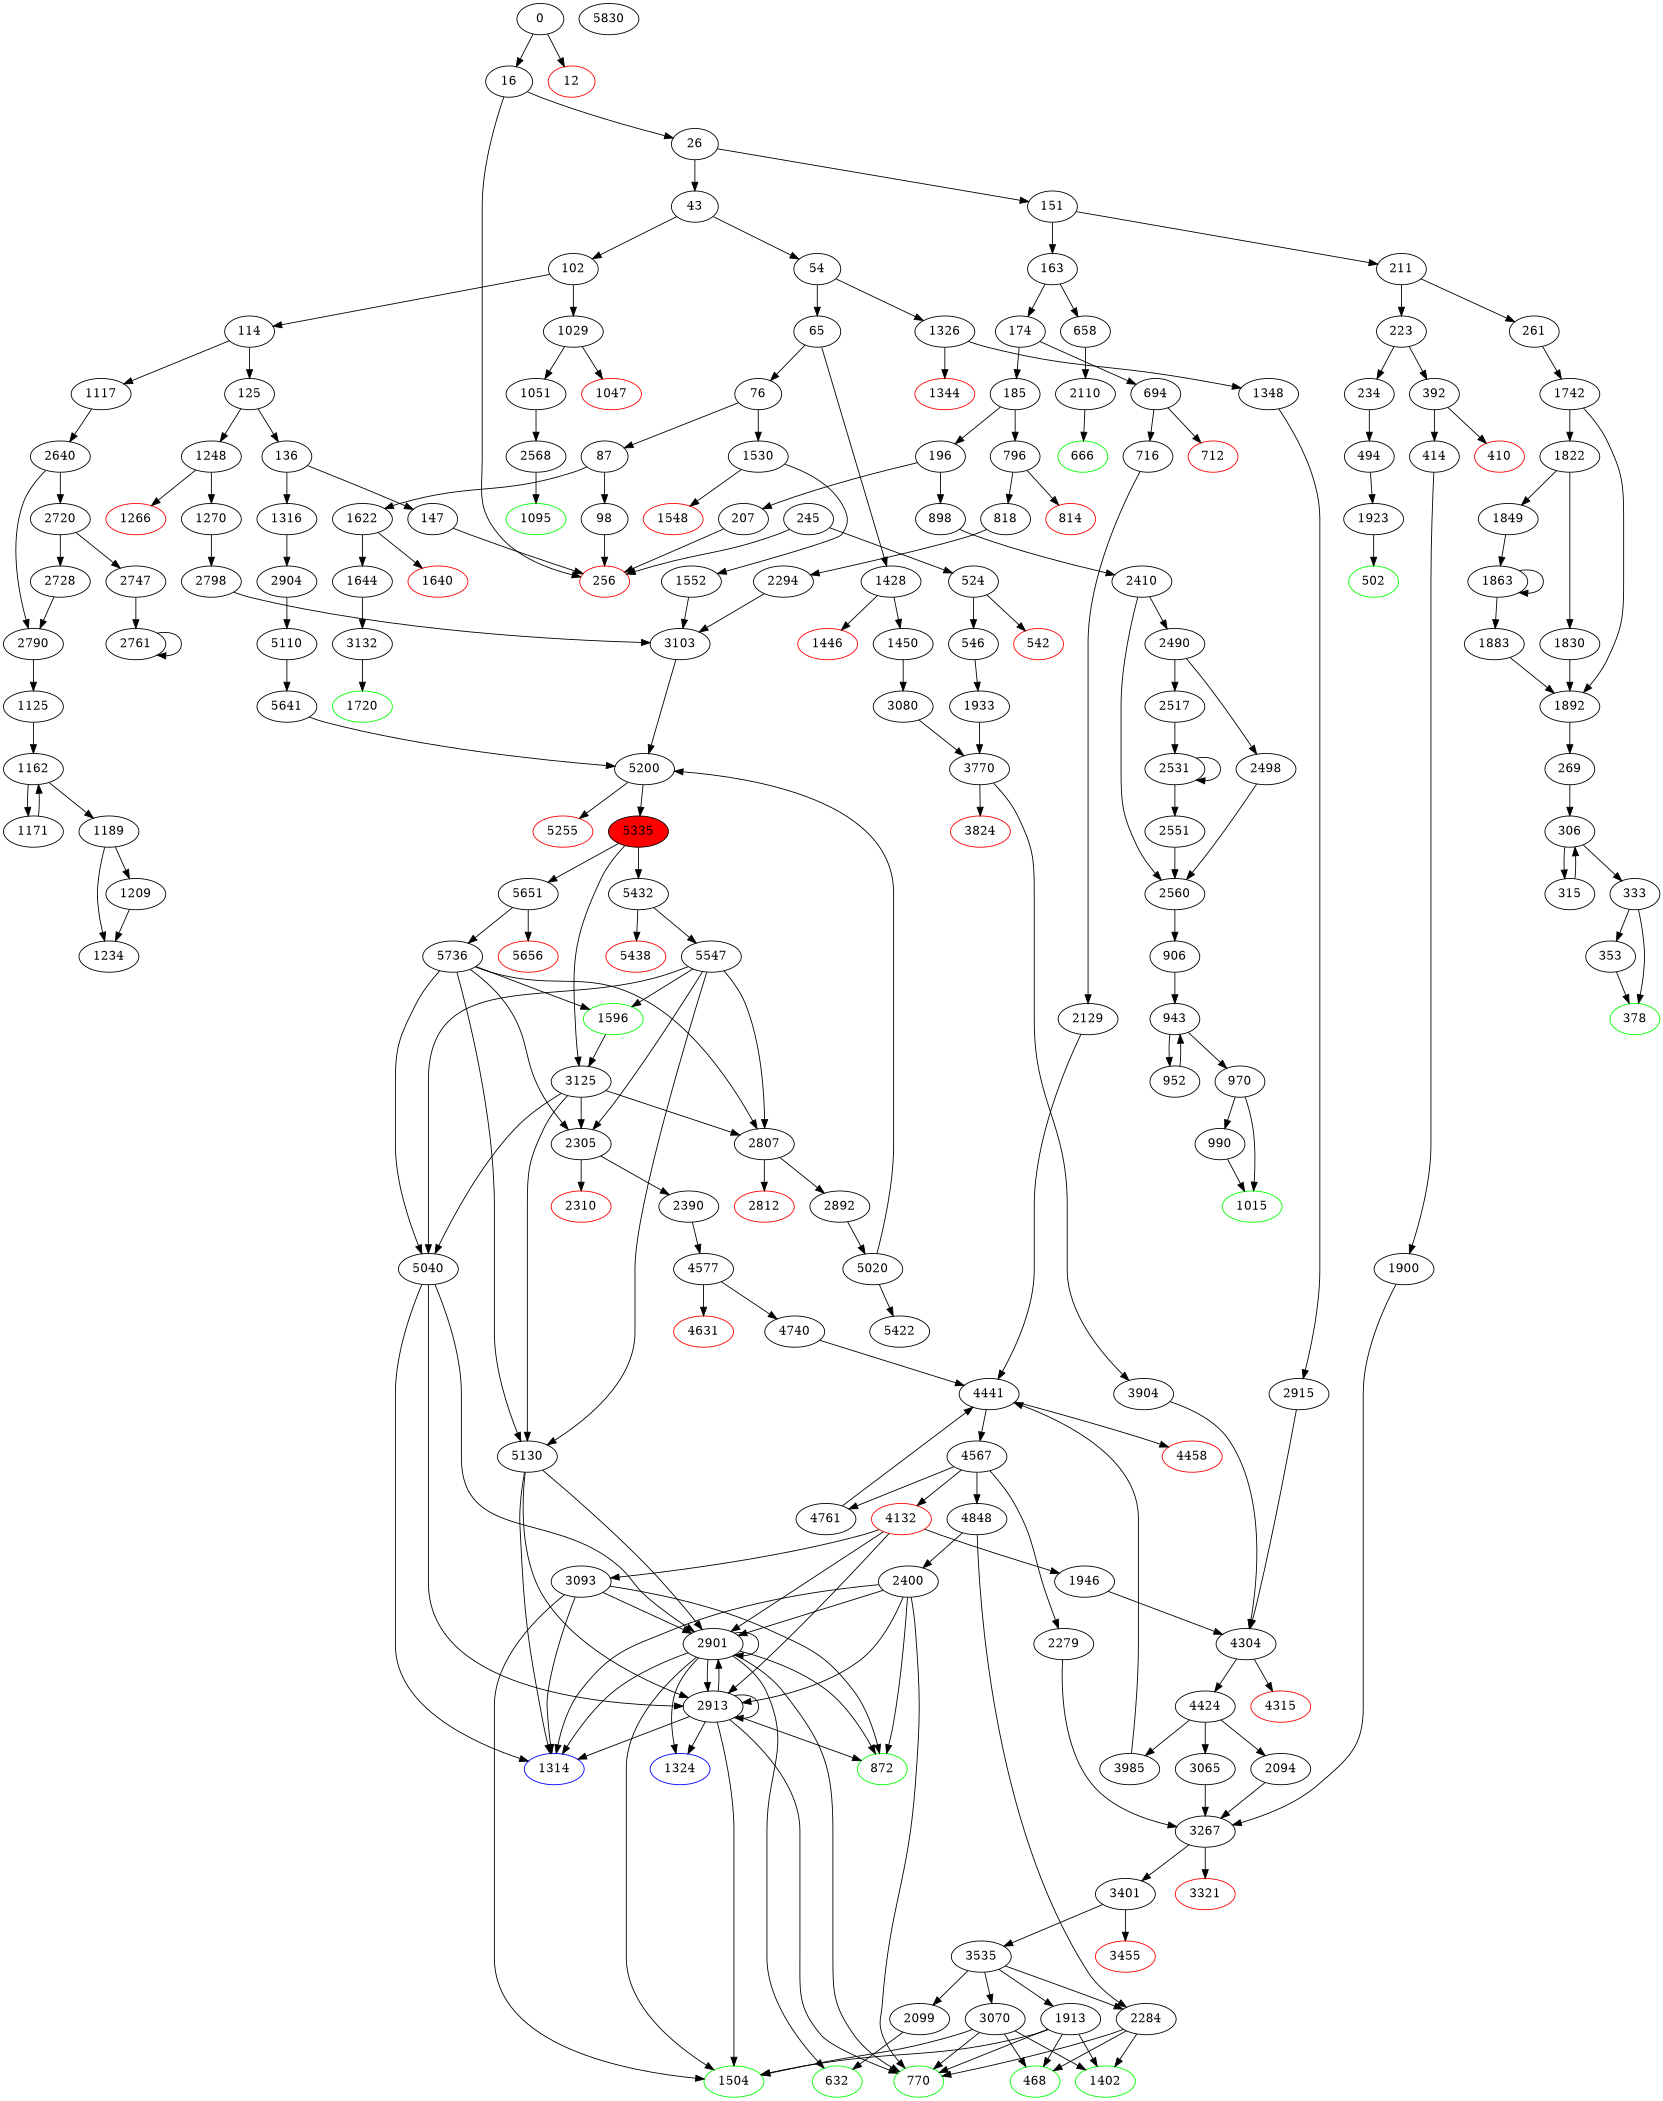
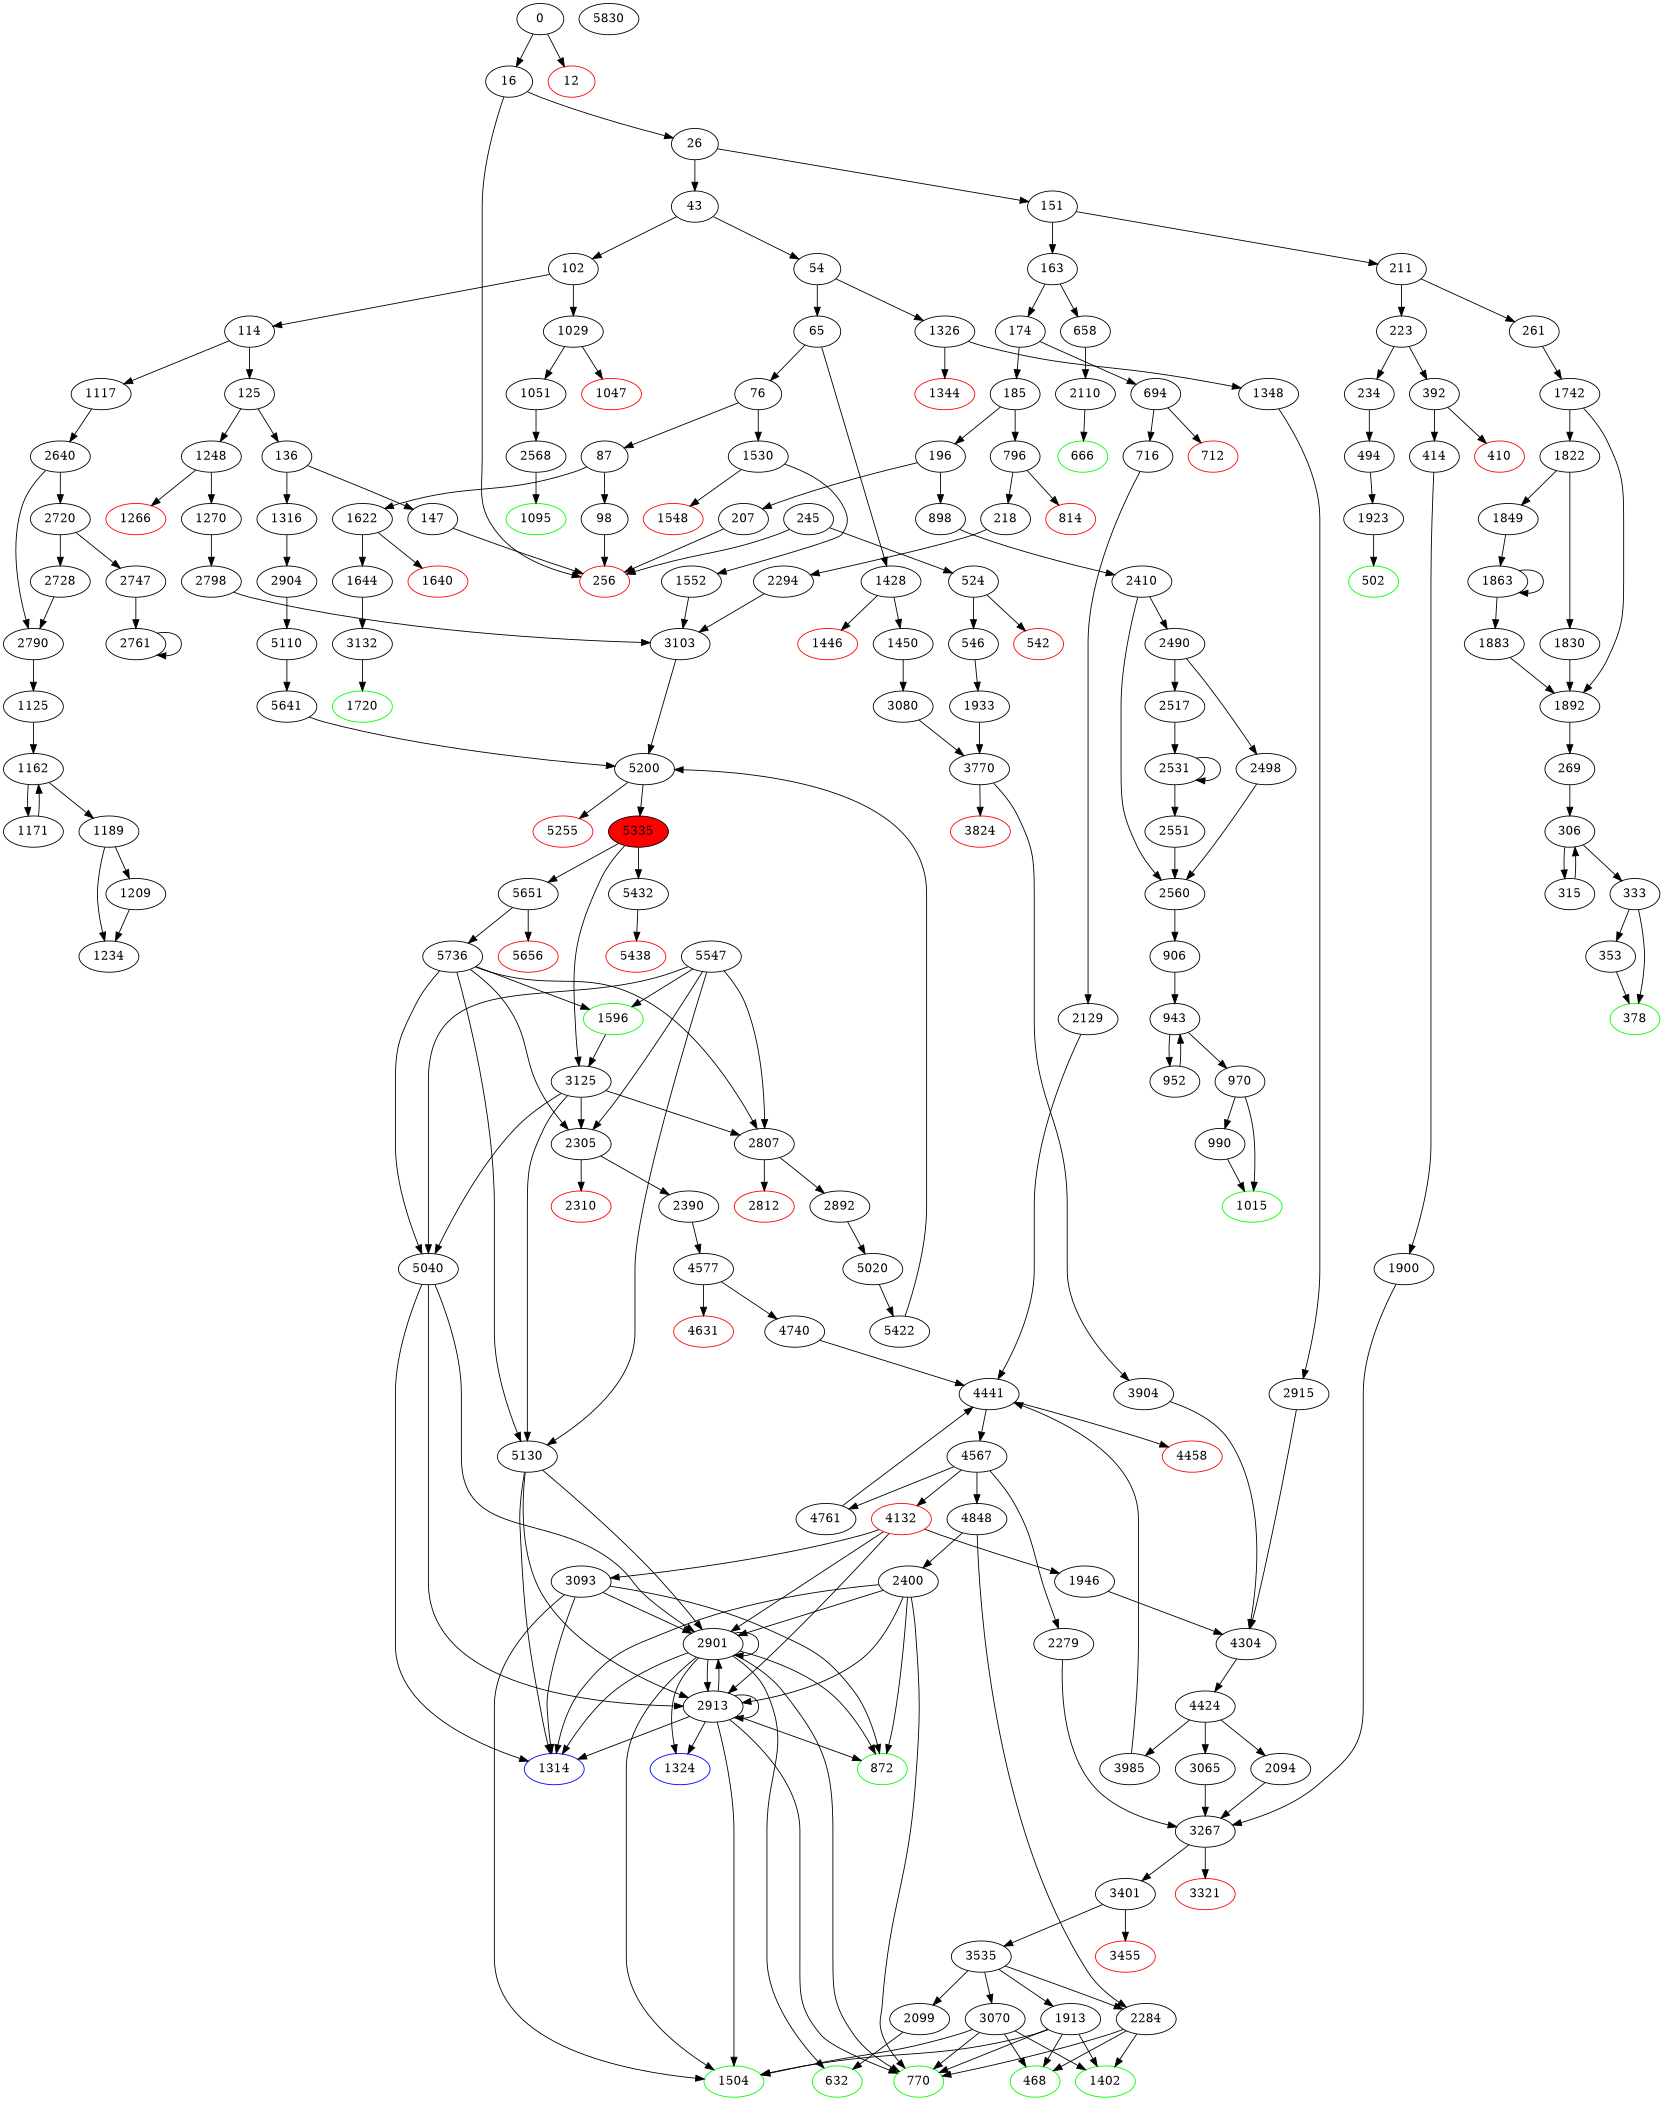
(1006, 519) -> (1006, 519)
(672, 923) -> none
(894, 942) -> (927, 956)
(1281, 1707) -> none
